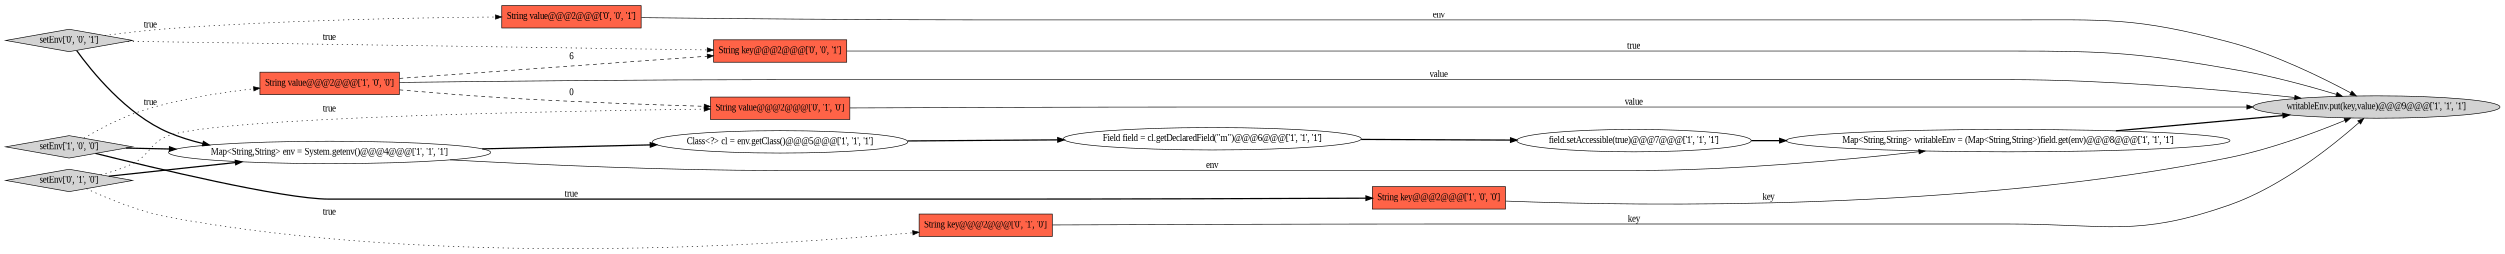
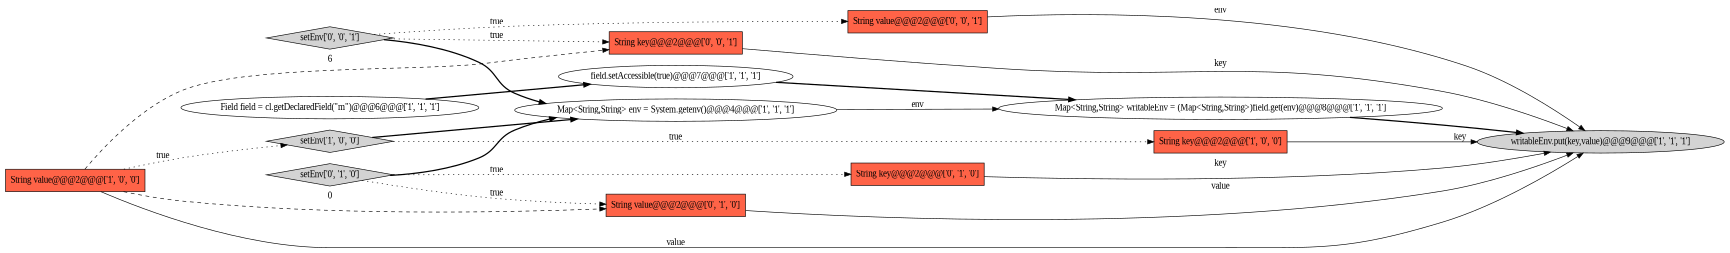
(1634, 46) -> (1220, 64)
(166, 104) -> (202, 155)
(780, 142) -> none
(728, 199) -> (770, 142)
